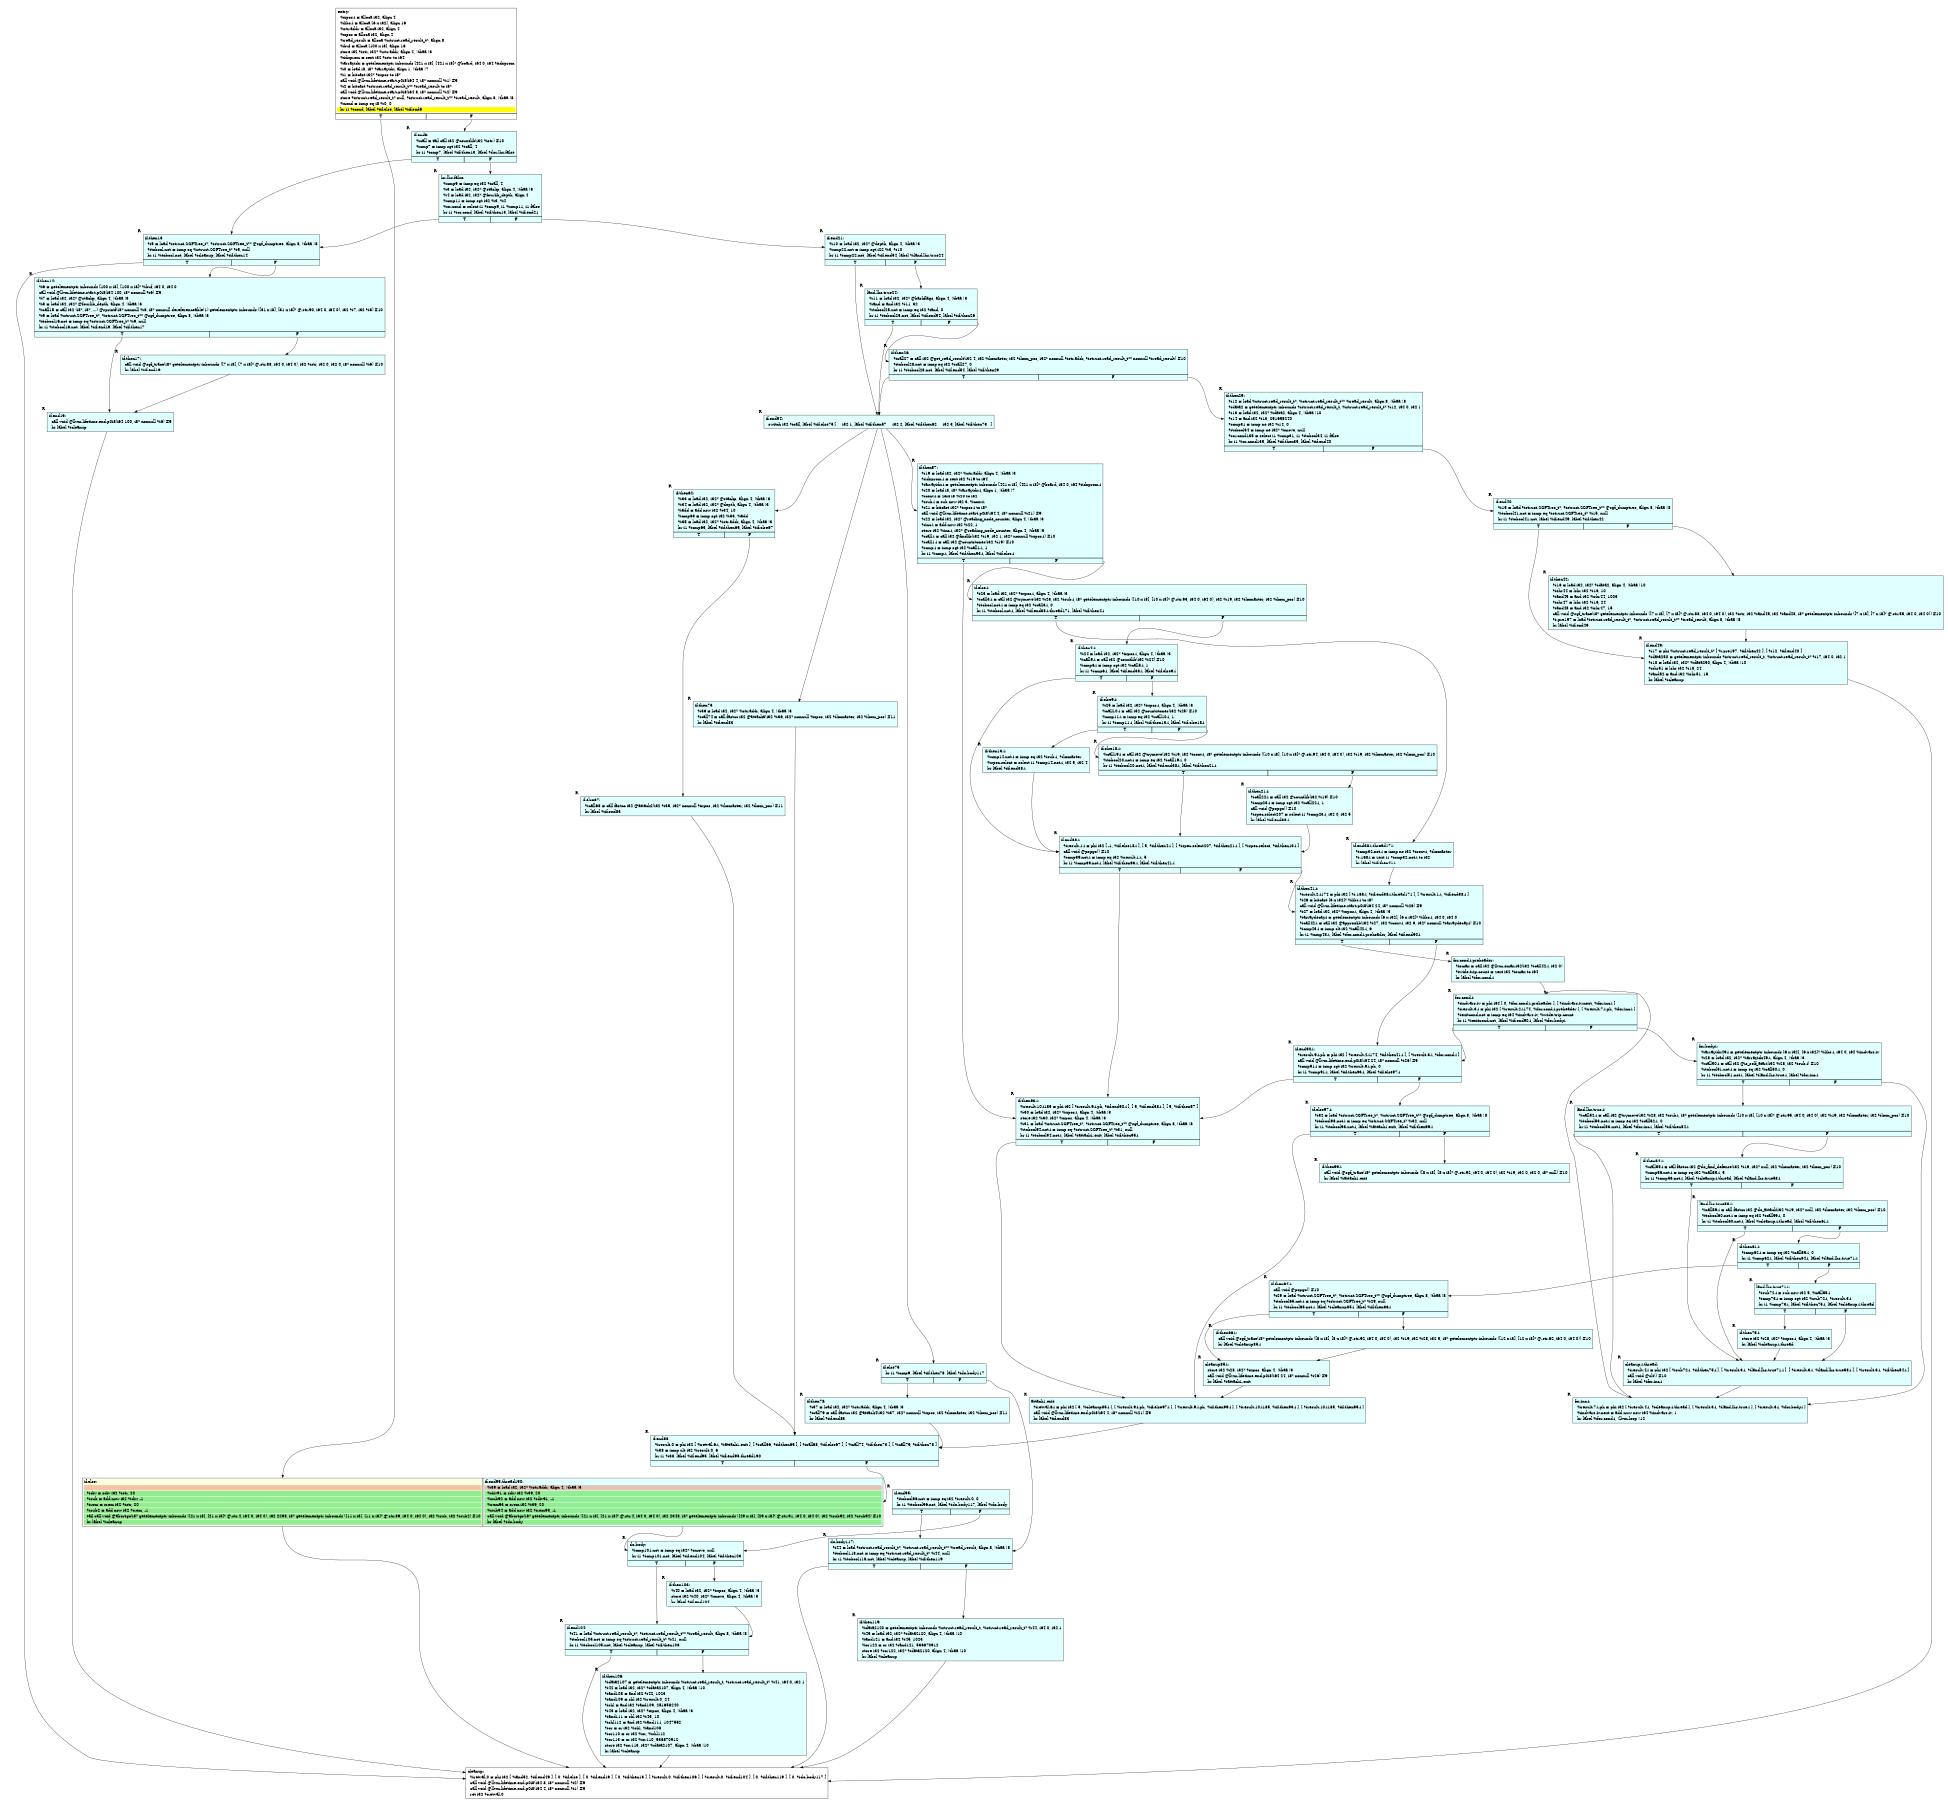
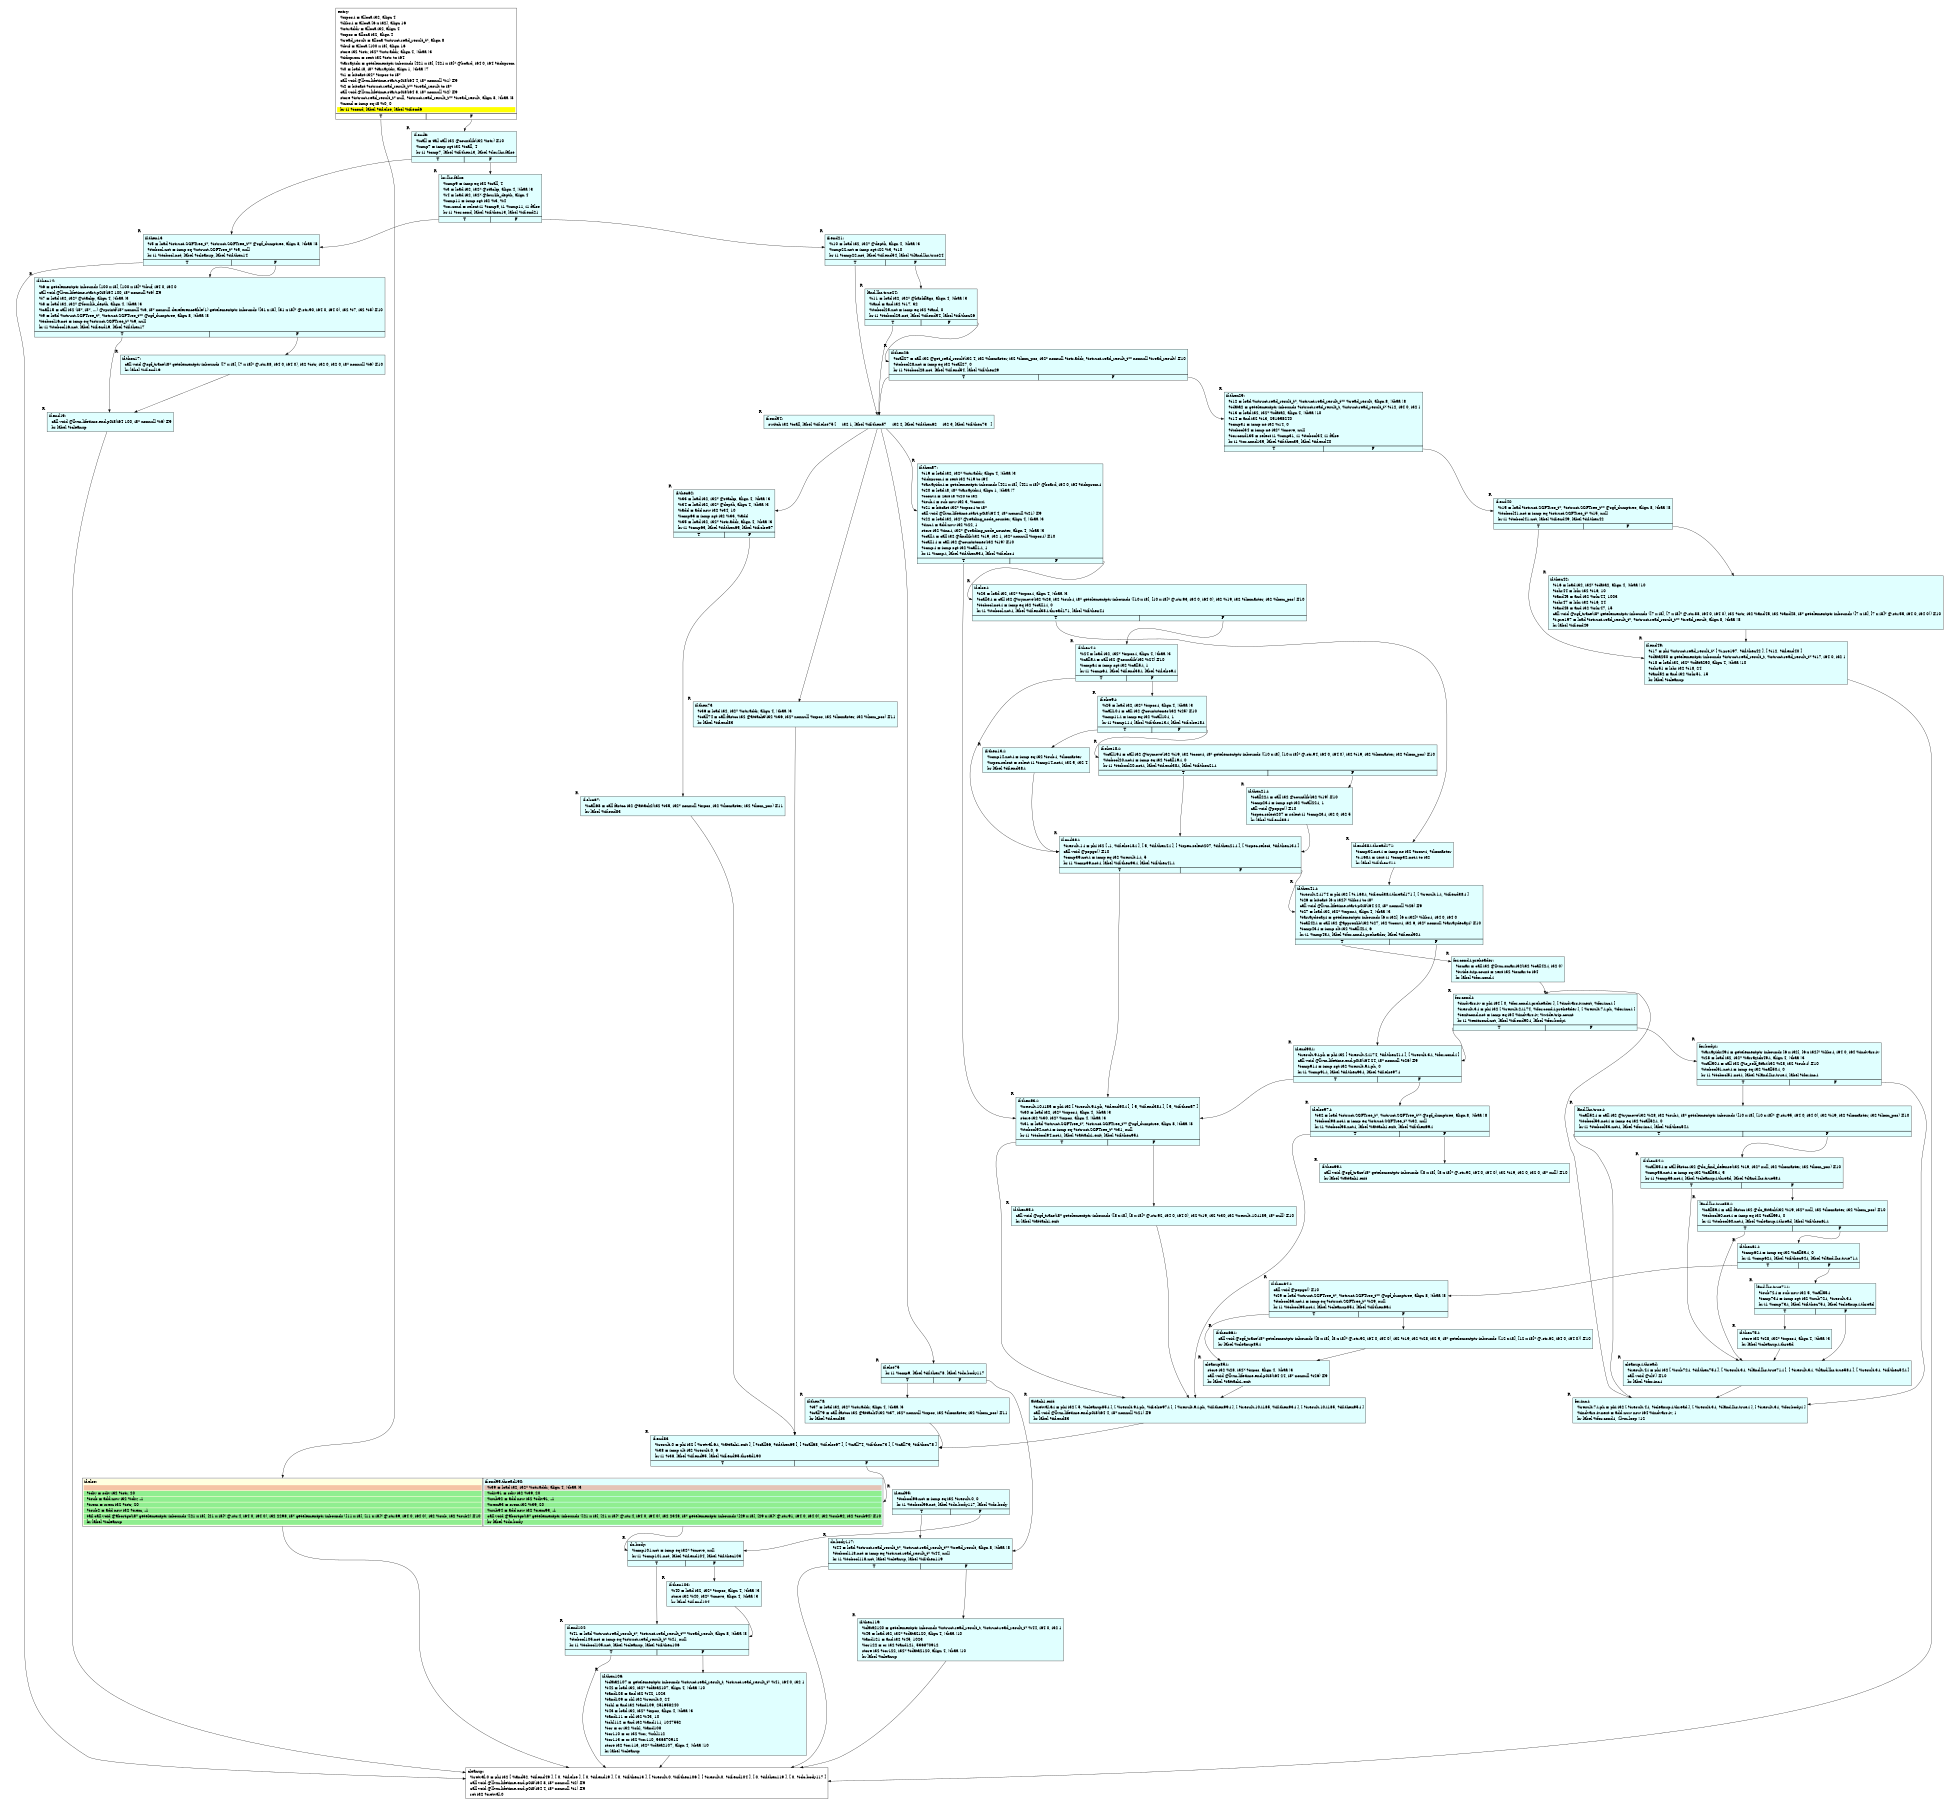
(892, 304) -> (892, 304)
(1014, 605) -> (1014, 605)
none -> (1792, 1193)
none -> (1154, 1216)
